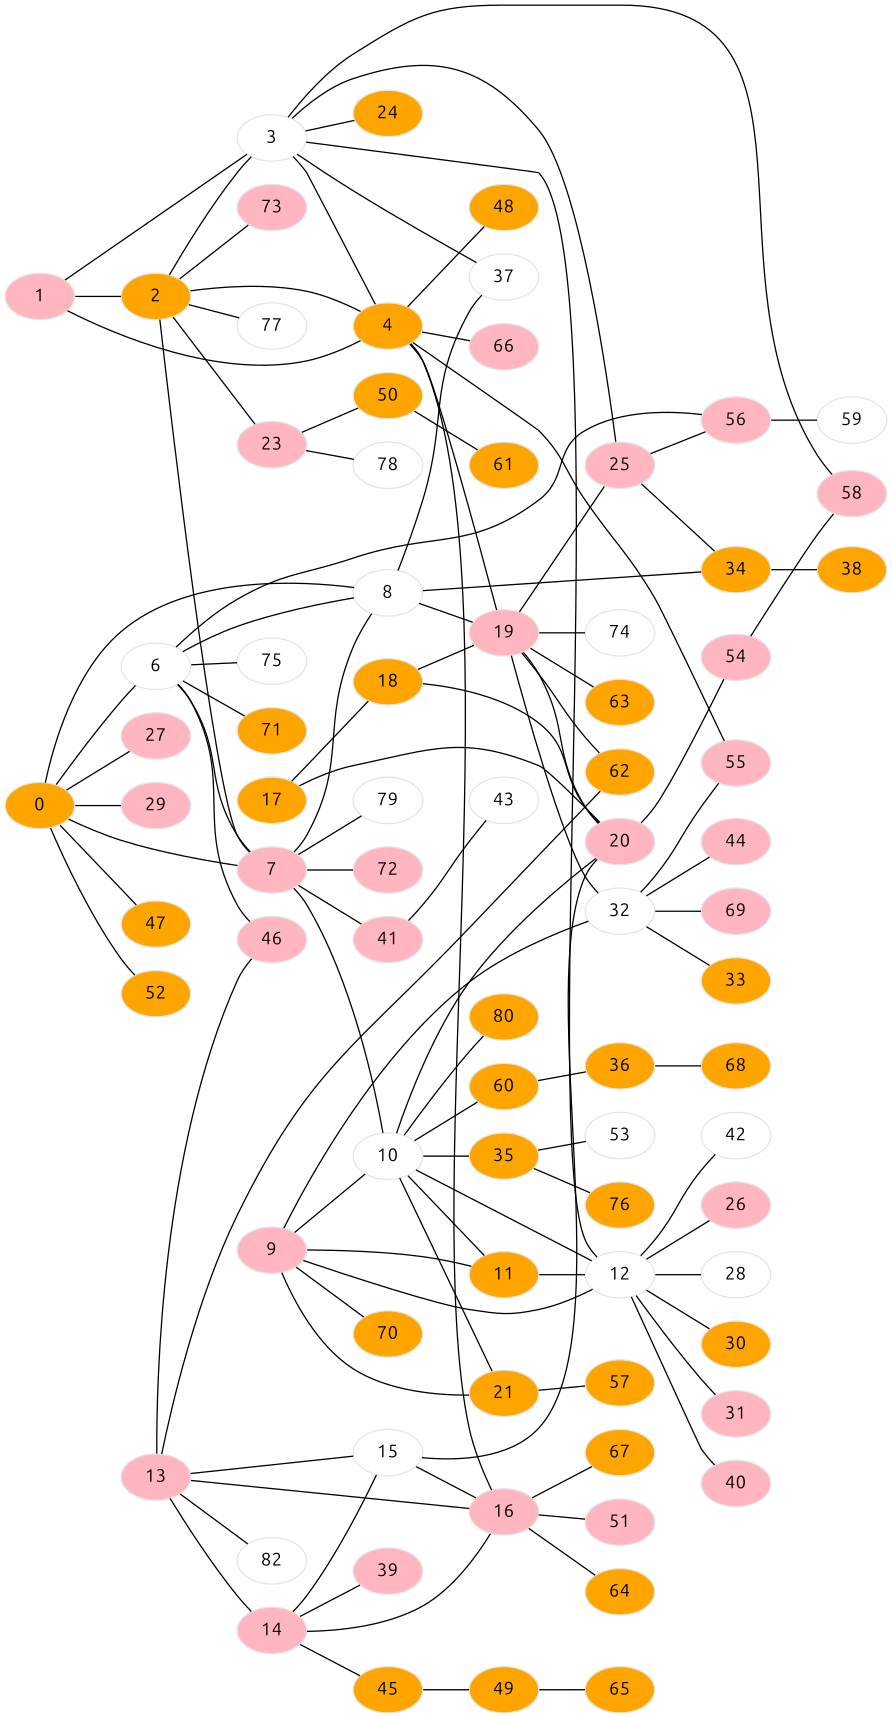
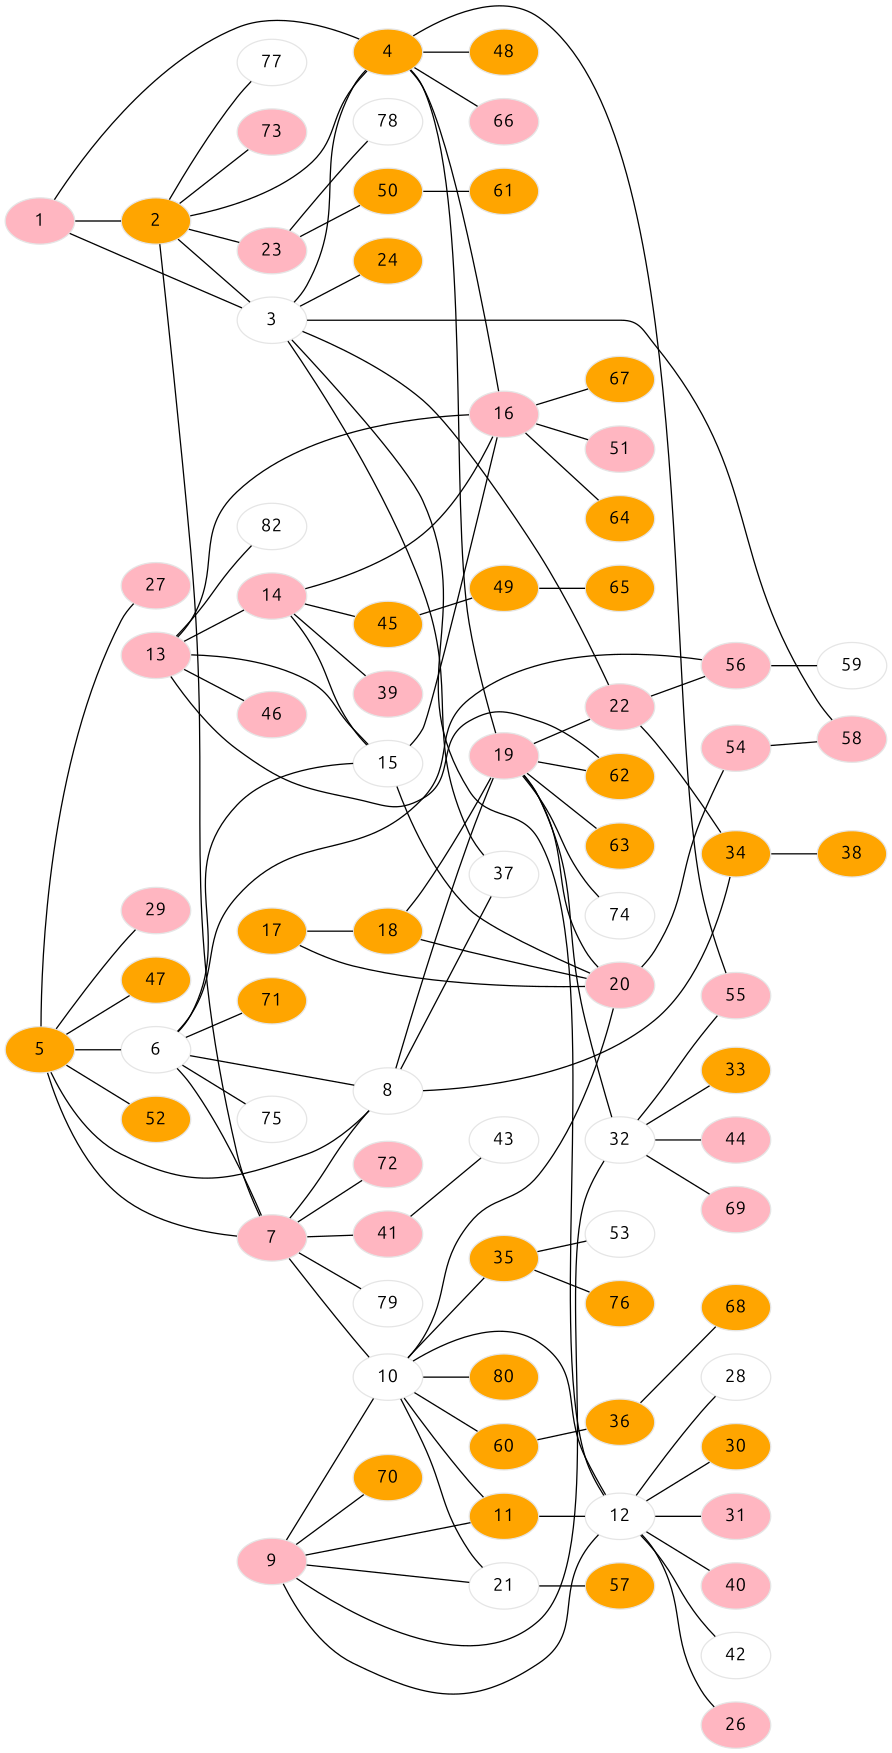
(620, 465) -> (620, 707)
(40, 806) -> (40, 1050)
(214, 809) -> (209, 855)
(504, 1393) -> (504, 1586)
